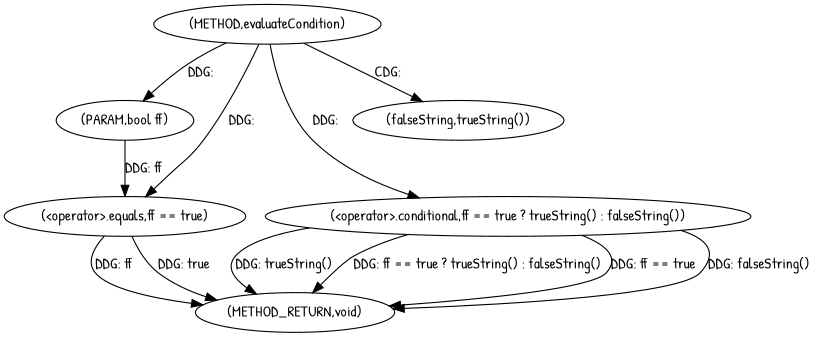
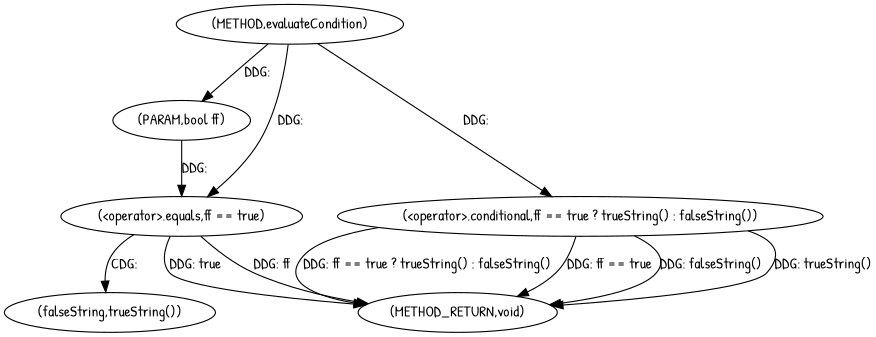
(358, 70) -> (113, 254)
(144, 168) -> (197, 168)
